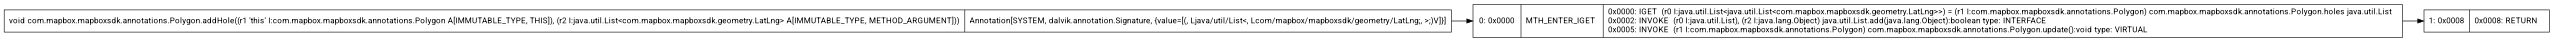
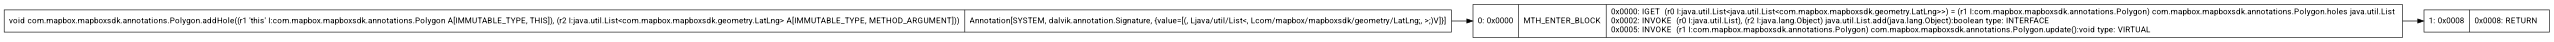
(1561, 21) -> (1562, 21)
